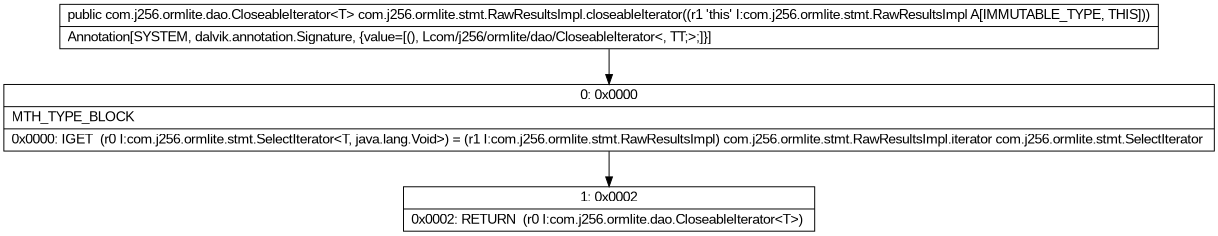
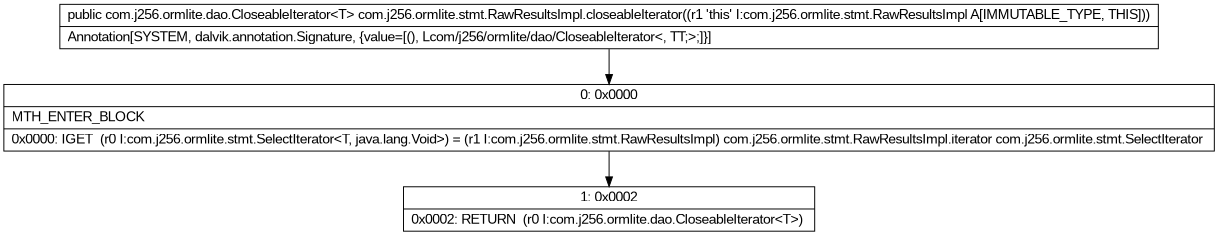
(73, 117) -> (78, 117)
